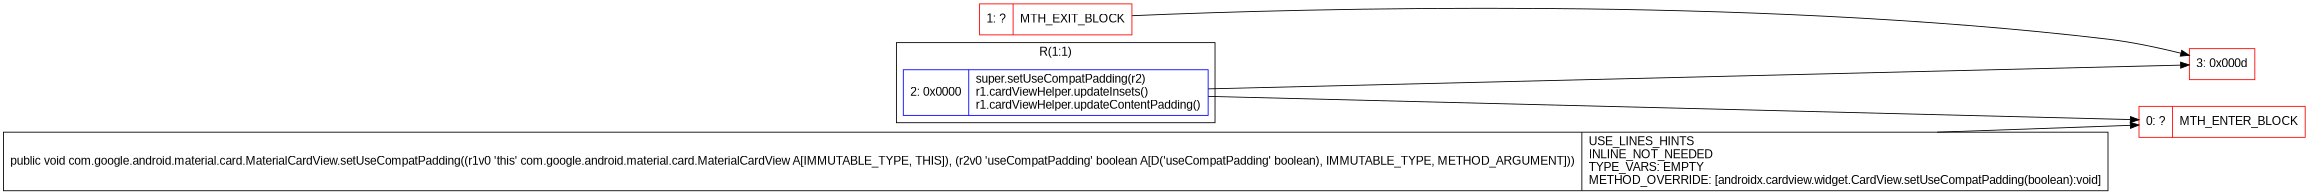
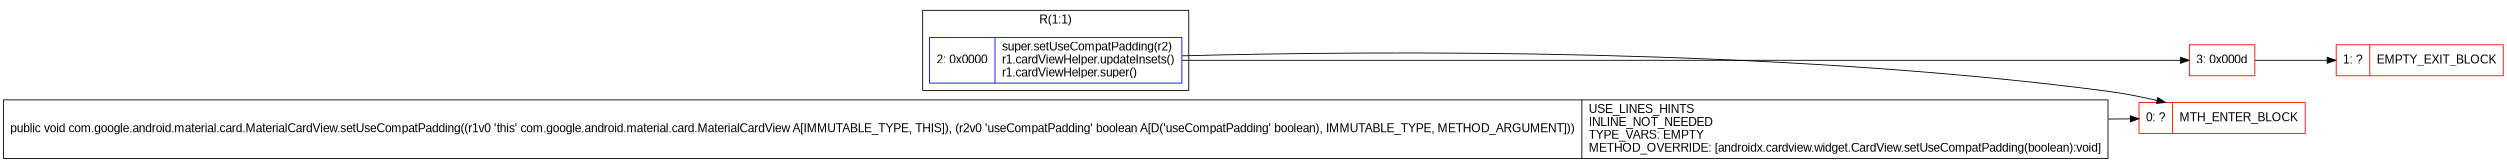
(1658, 10) -> (2291, 60)
(1073, 19) -> (2437, 60)
(1088, 105) -> (1070, 73)
